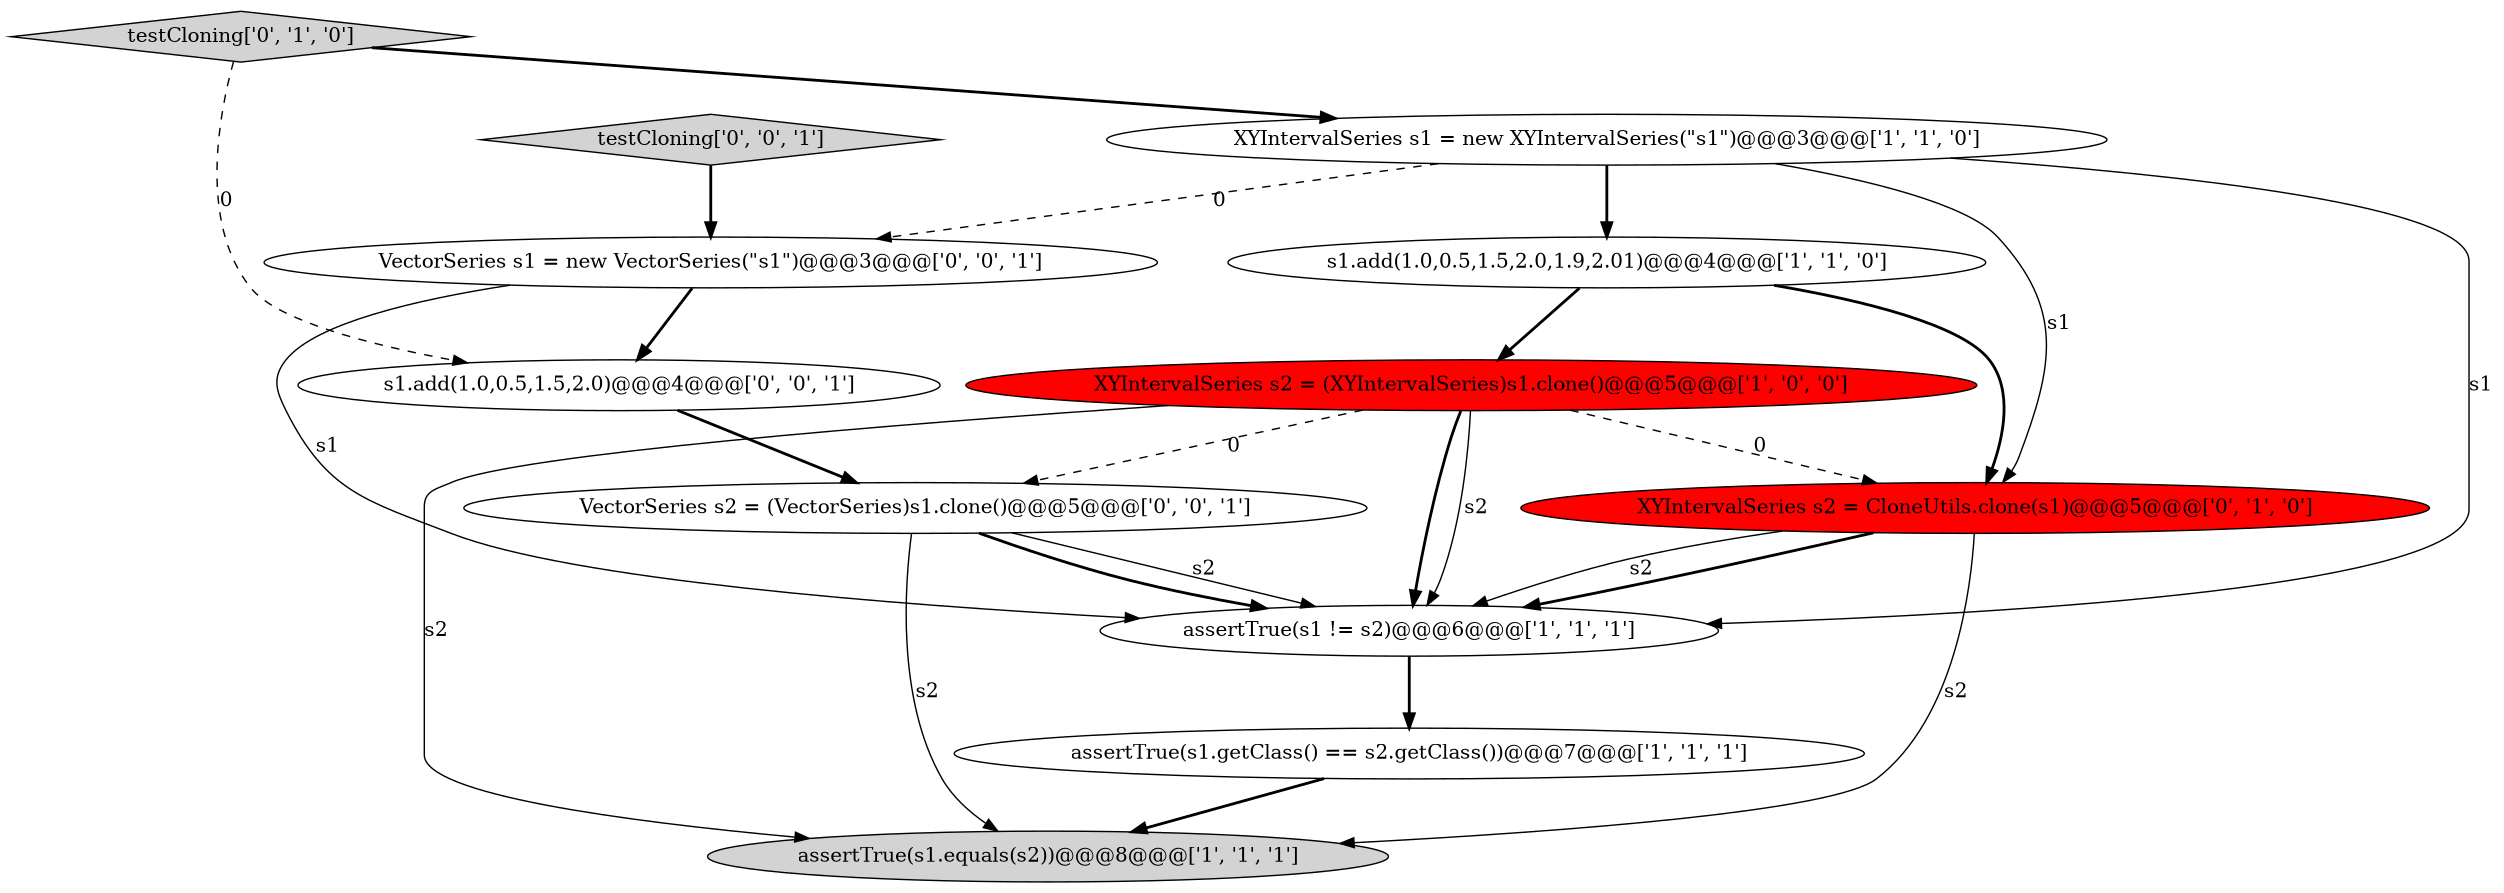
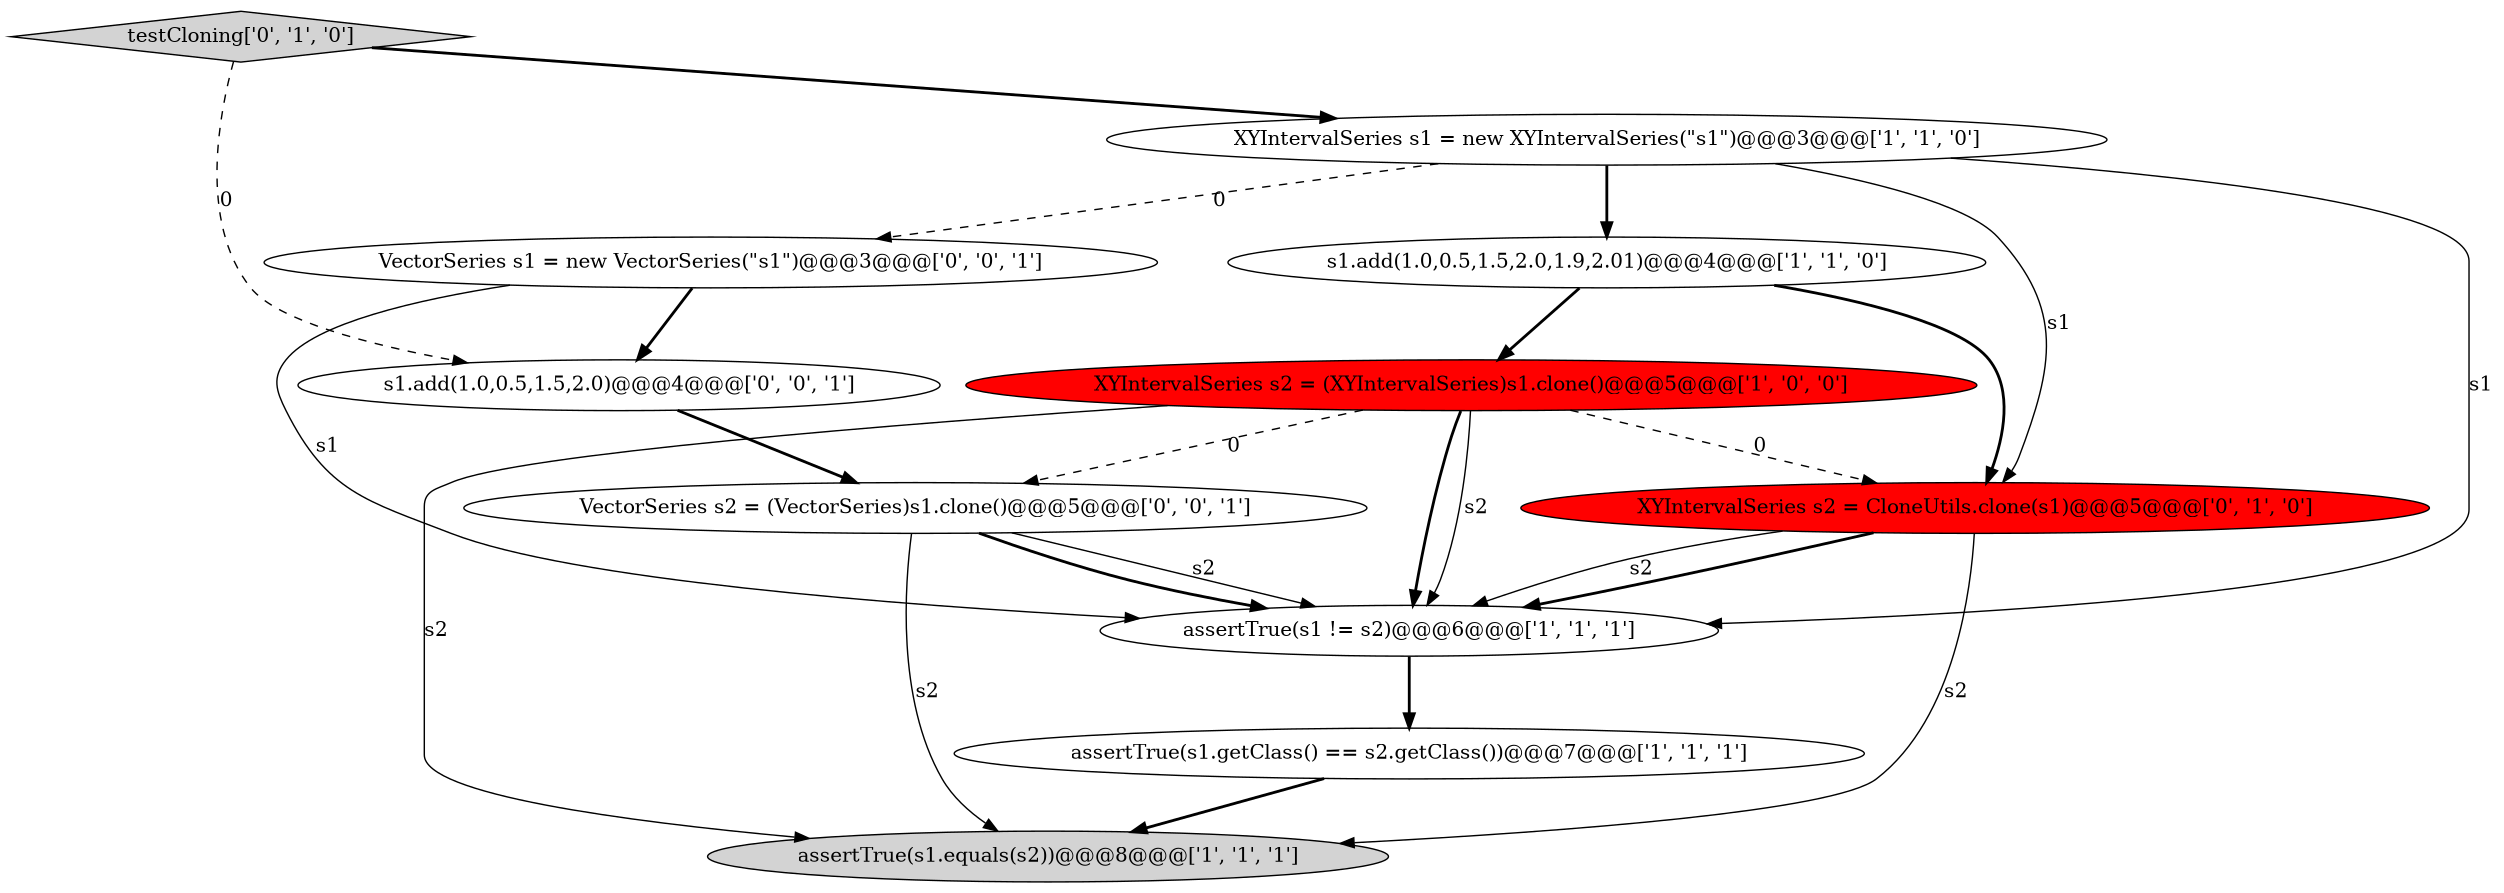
(711, 140) -> none
